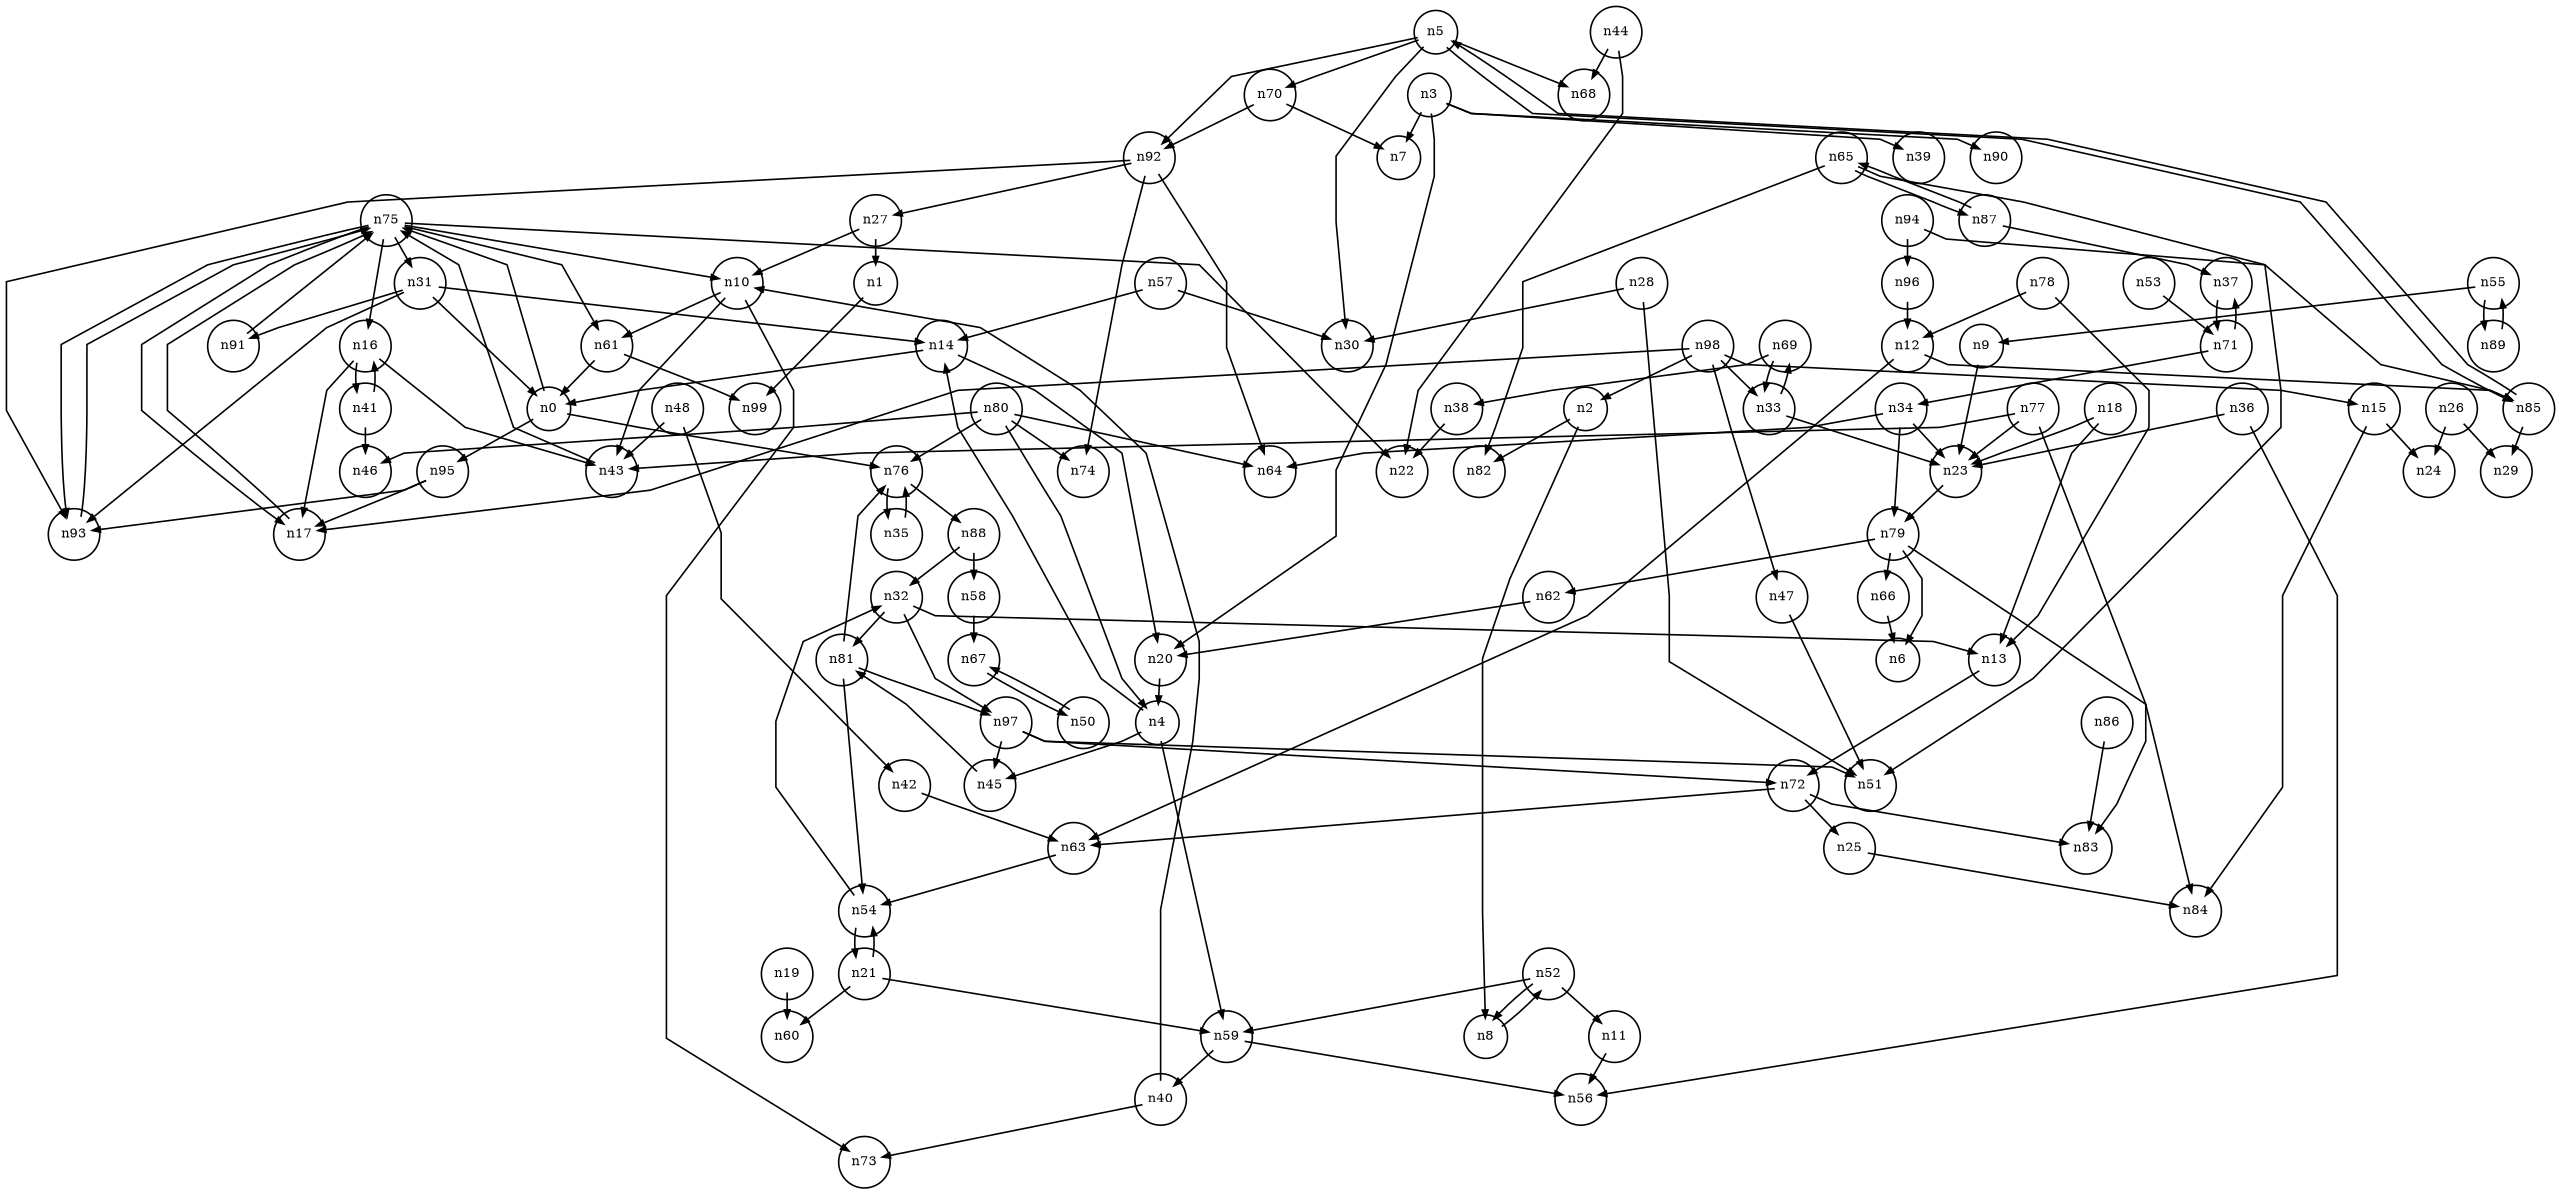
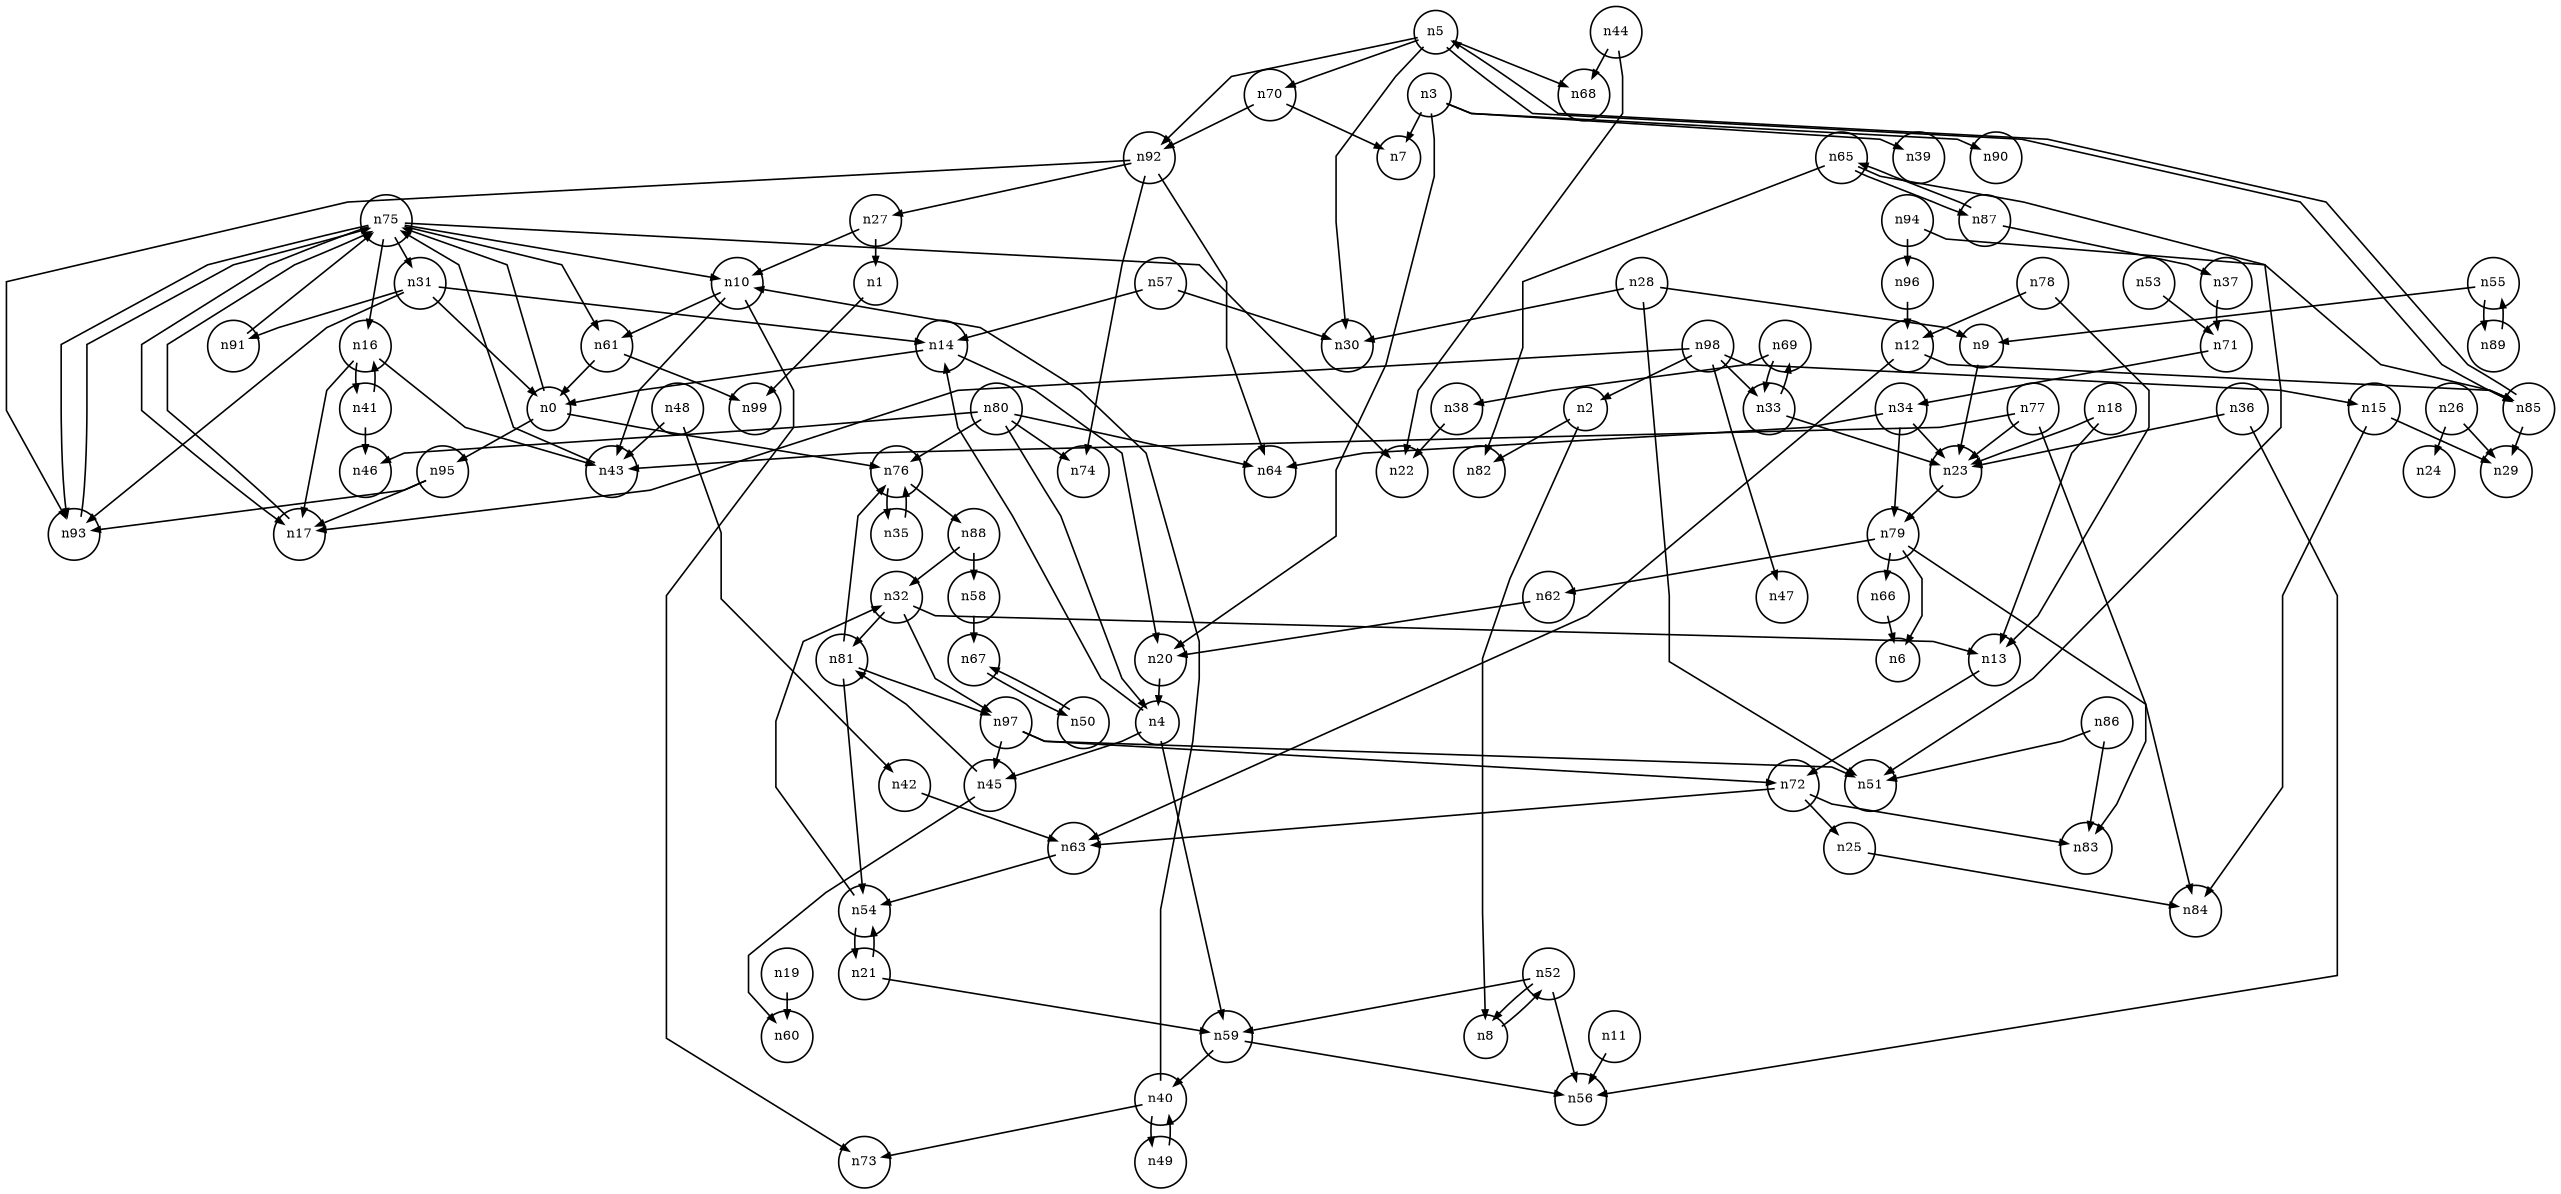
none -> (1810, 308)
(2236, 319) -> none
(2399, 437) -> (2430, 435)
(1824, 688) -> (1994, 756)
(1578, 1002) -> (1563, 1032)
(829, 1003) -> (830, 890)
none -> (1161, 1162)
